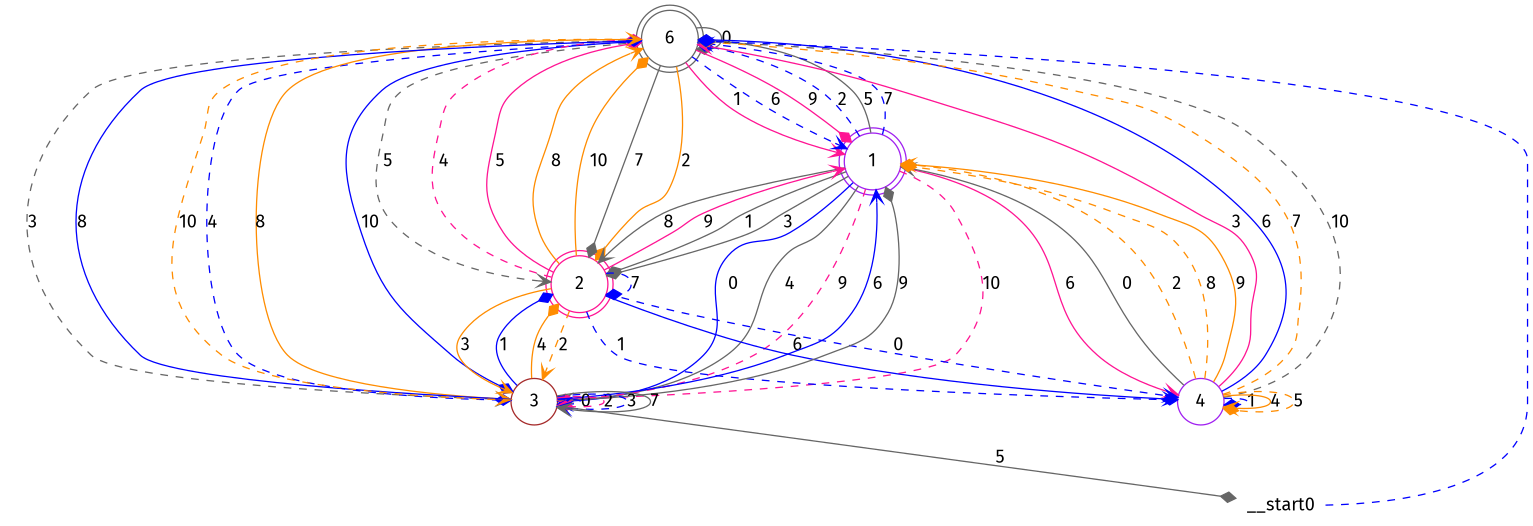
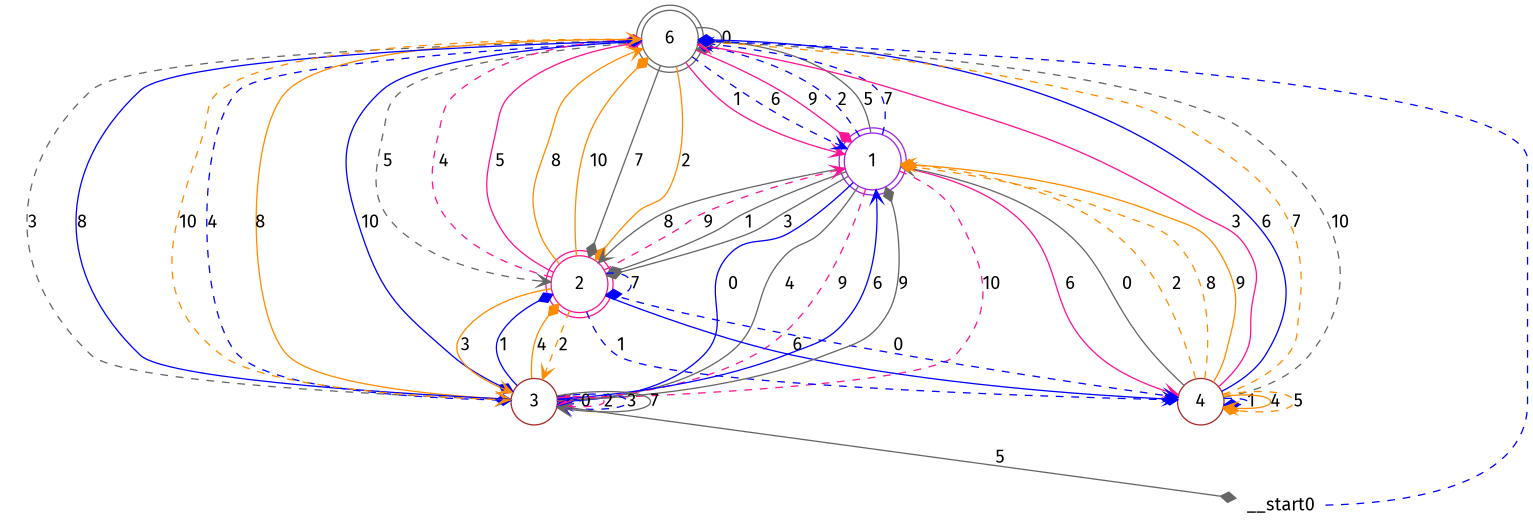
(713, 209) -> (713, 209)
(1201, 402) -> (1201, 402)
